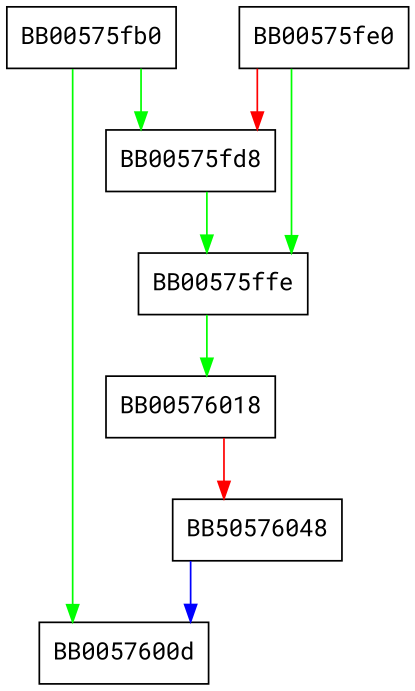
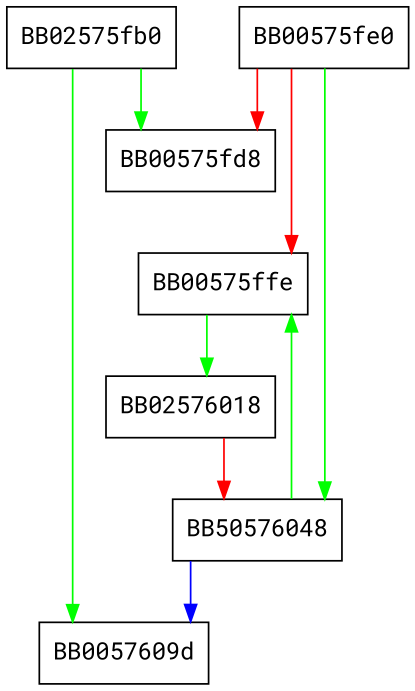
(91, 38) -> (91, 38)
(292, 152) -> (292, 152)
(207, 214) -> (292, 415)
none -> (325, 275)
(191, 407) -> (191, 407)
(124, 653) -> (124, 653)
